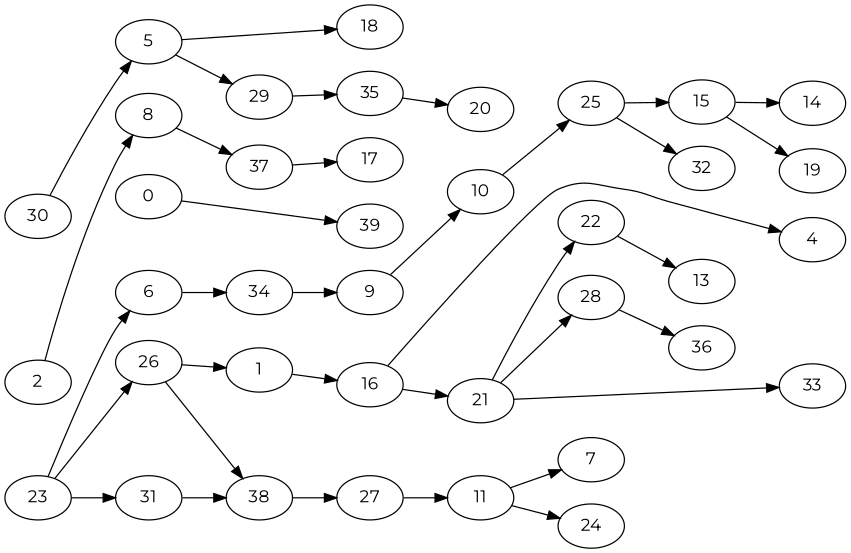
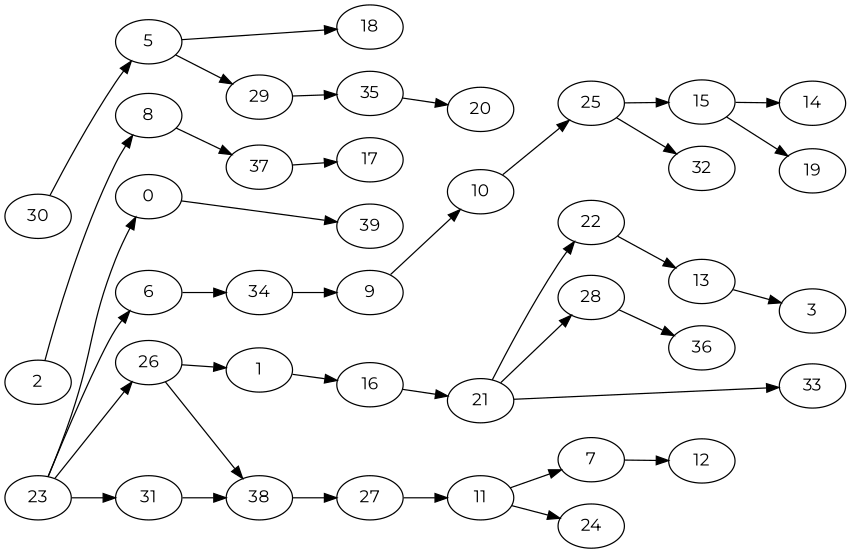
(812, 240) -> none
none -> (812, 311)
none -> (89, 352)
none -> (702, 461)
